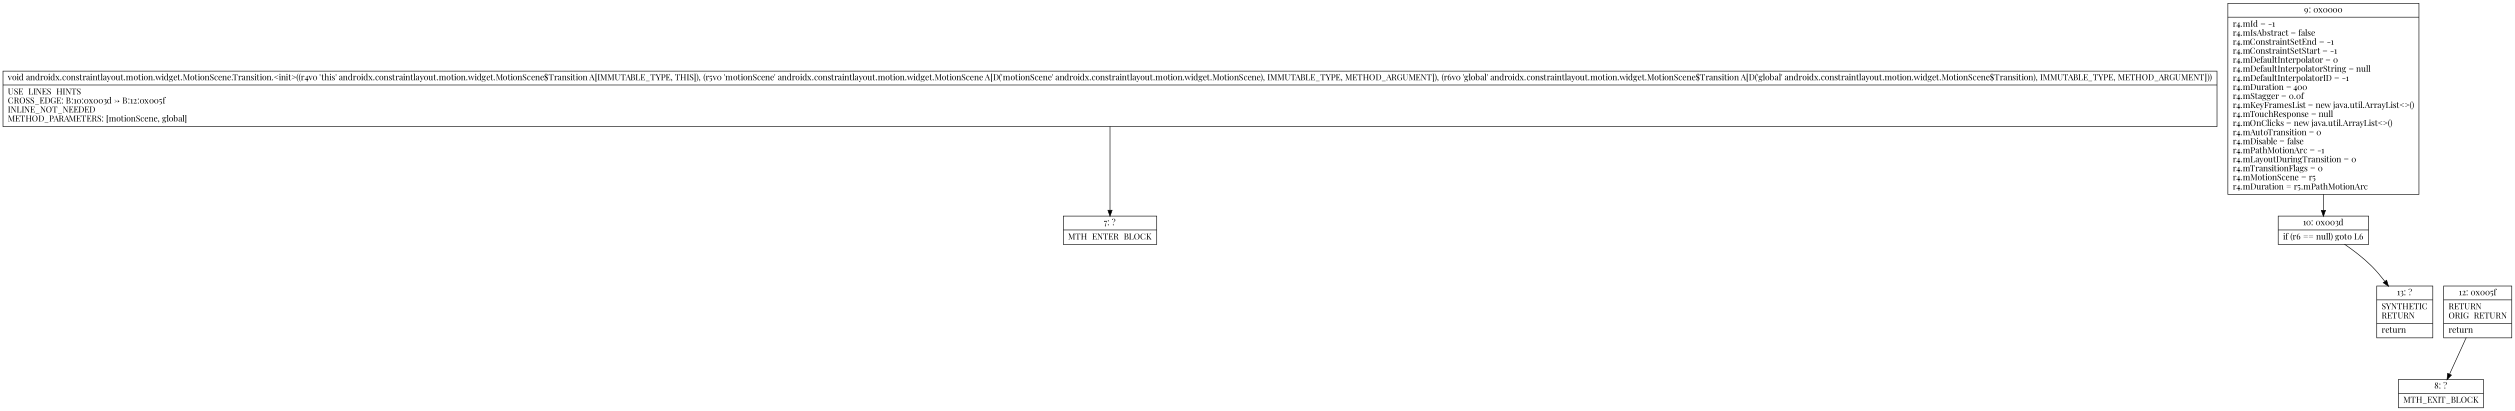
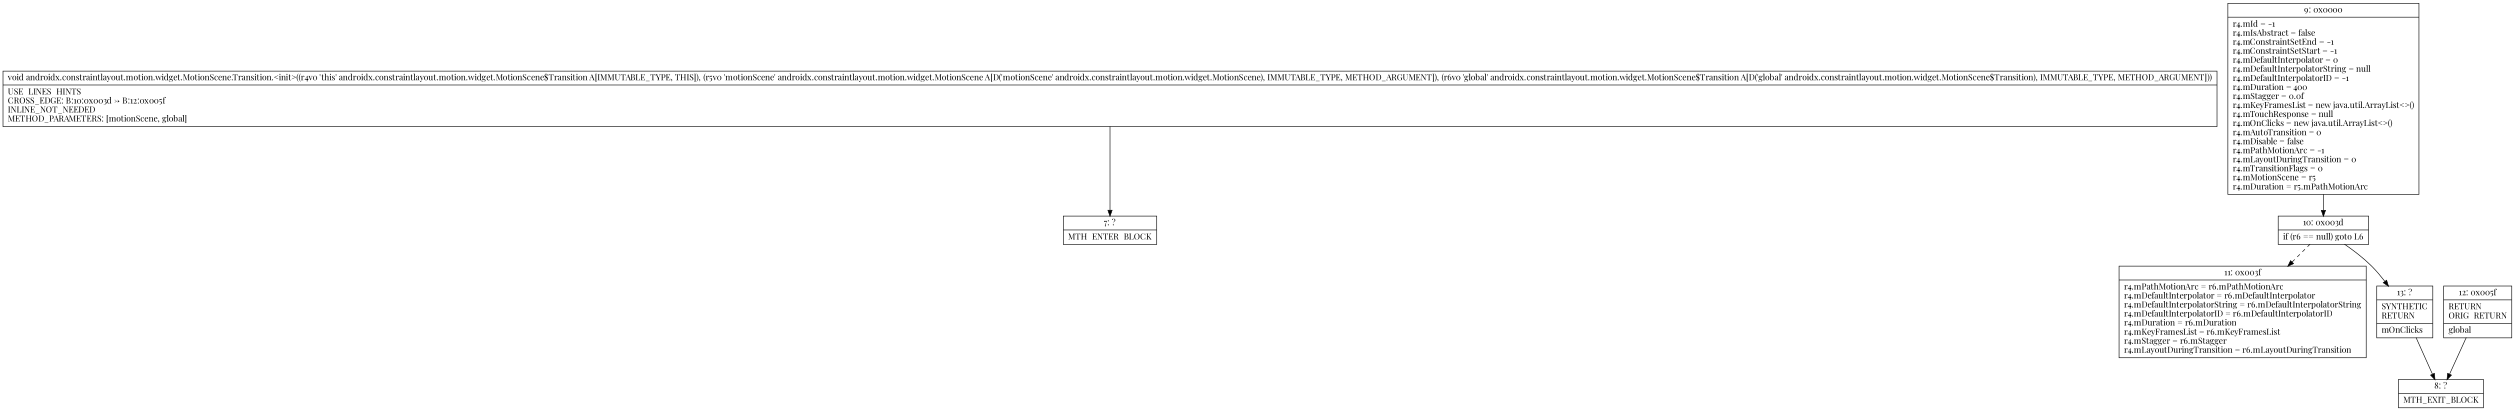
none -> (2243, 312)
(2394, 330) -> (2402, 330)
(2461, 330) -> (2460, 330)
none -> (2424, 356)
